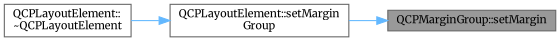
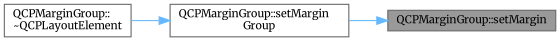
(68, 21) -> (68, 21)
(259, 21) -> (259, 21)
